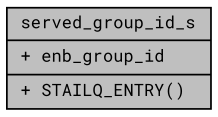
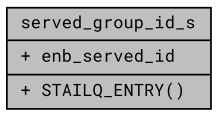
(93, 57) -> (99, 57)
